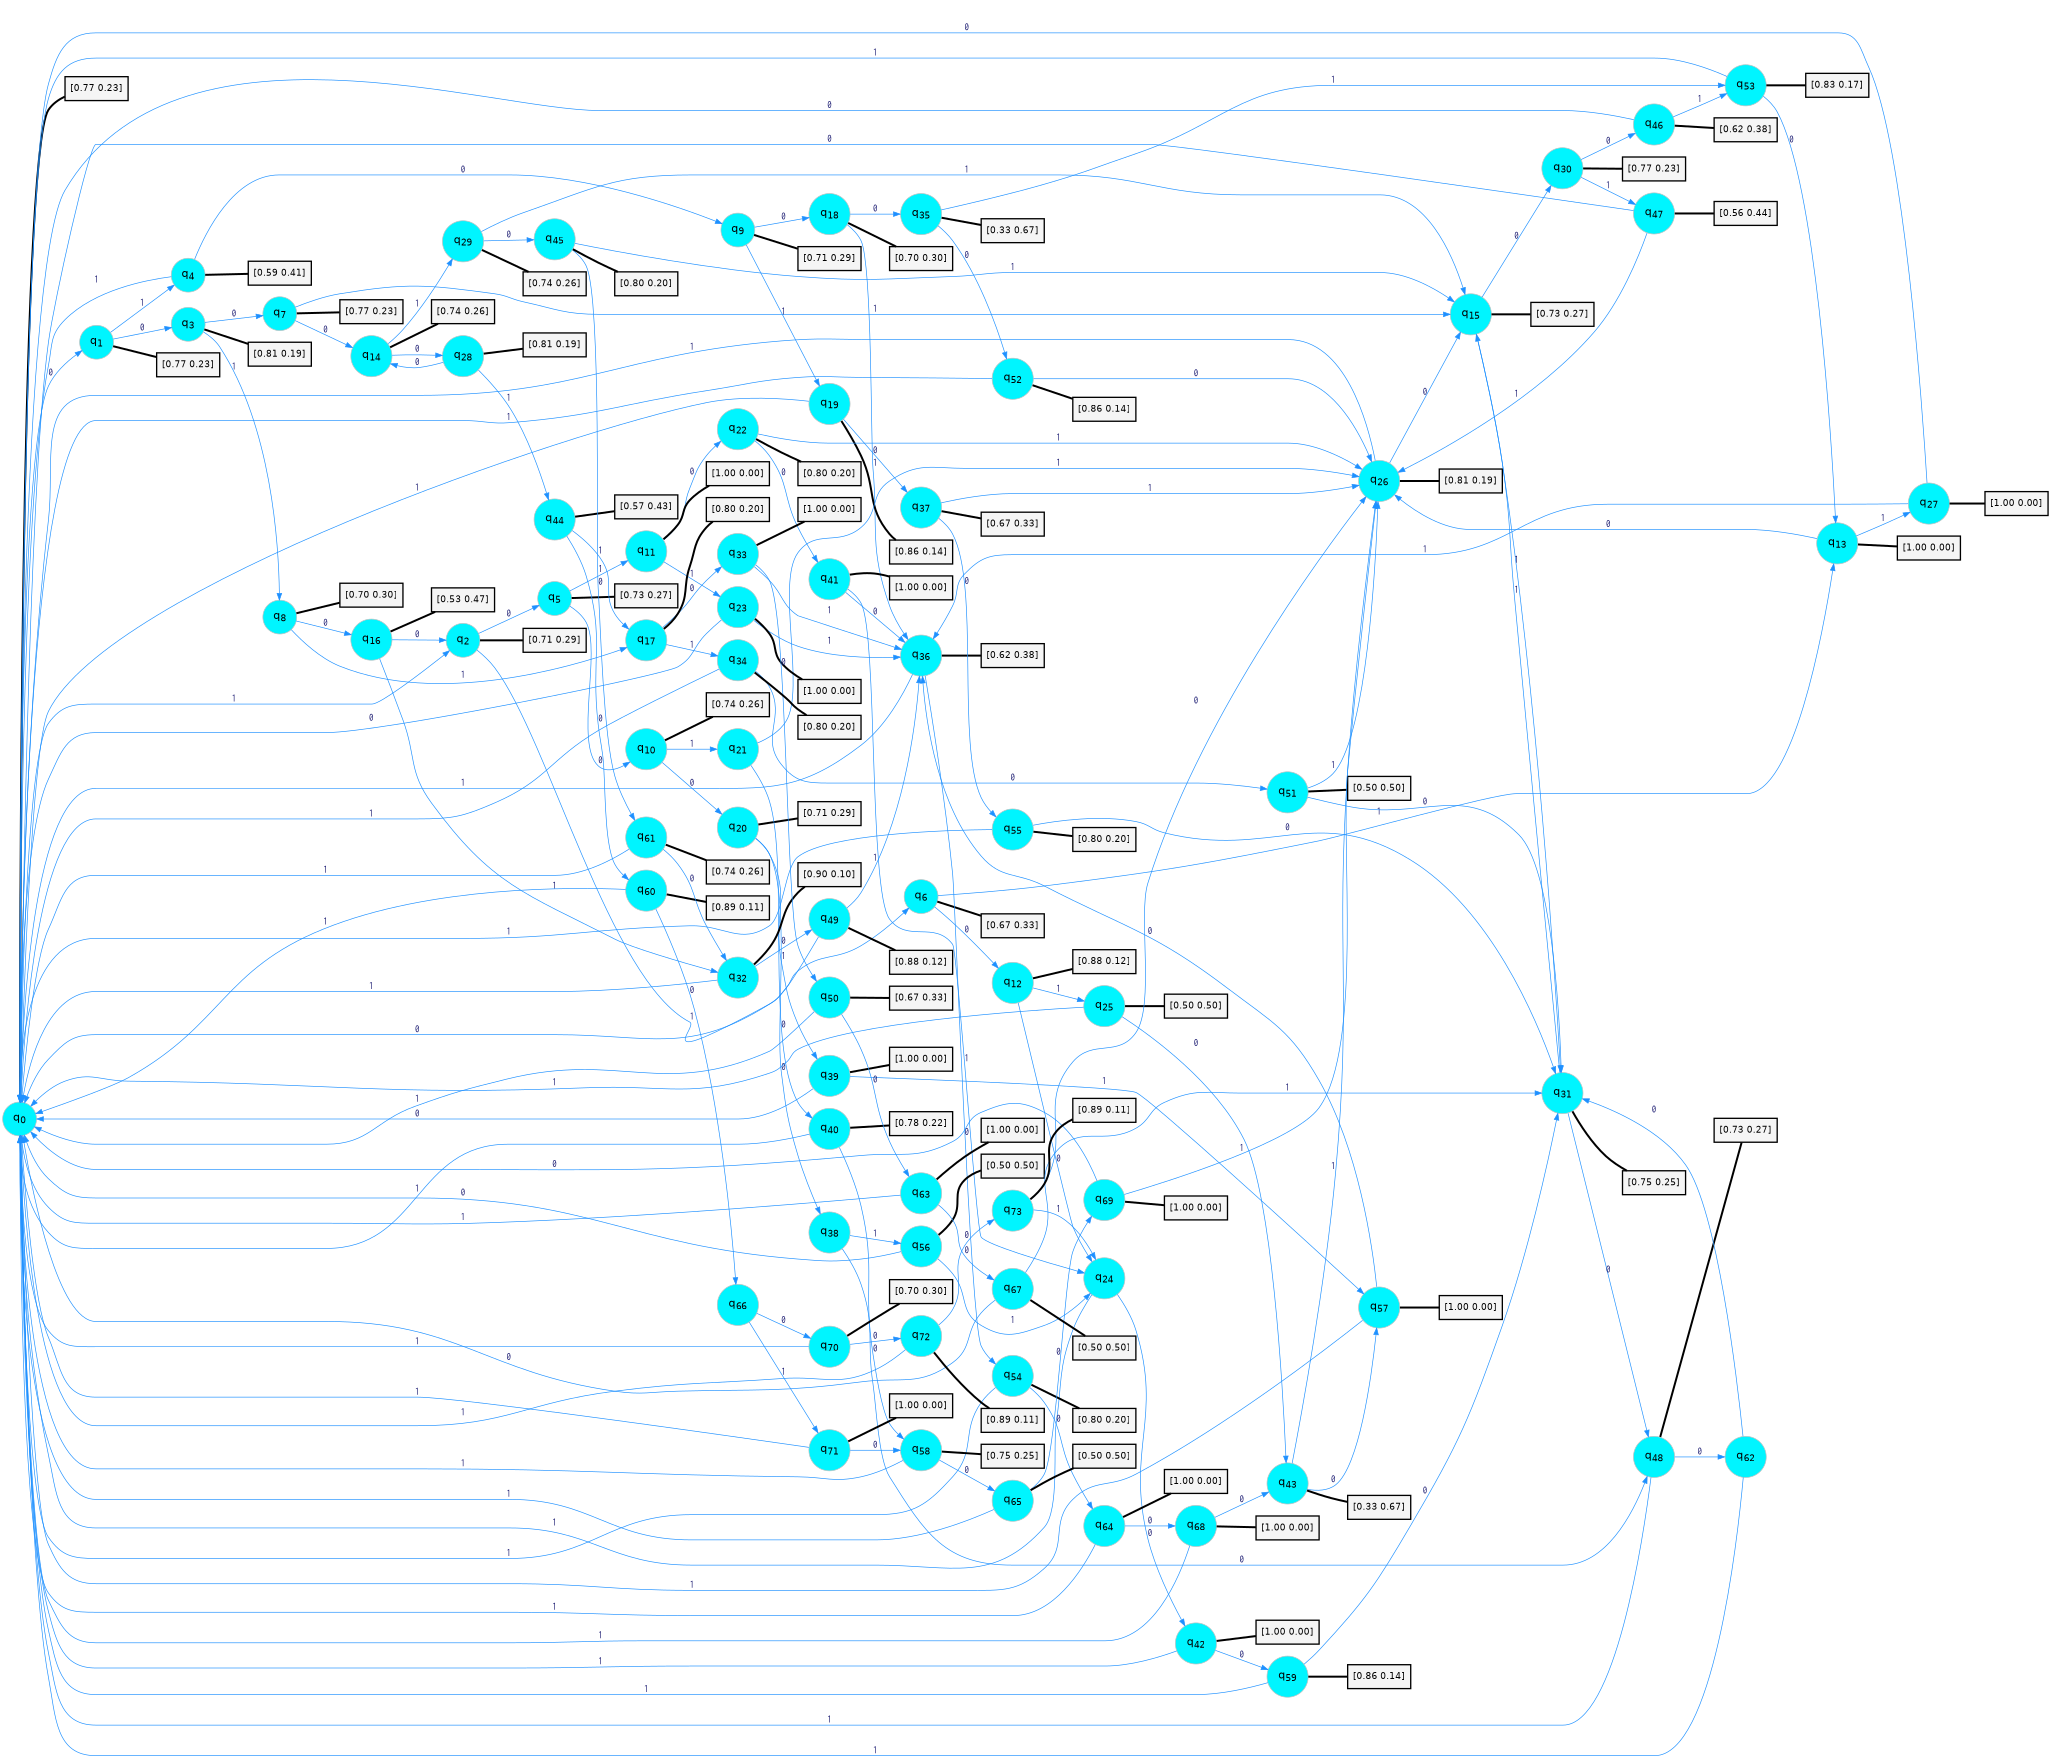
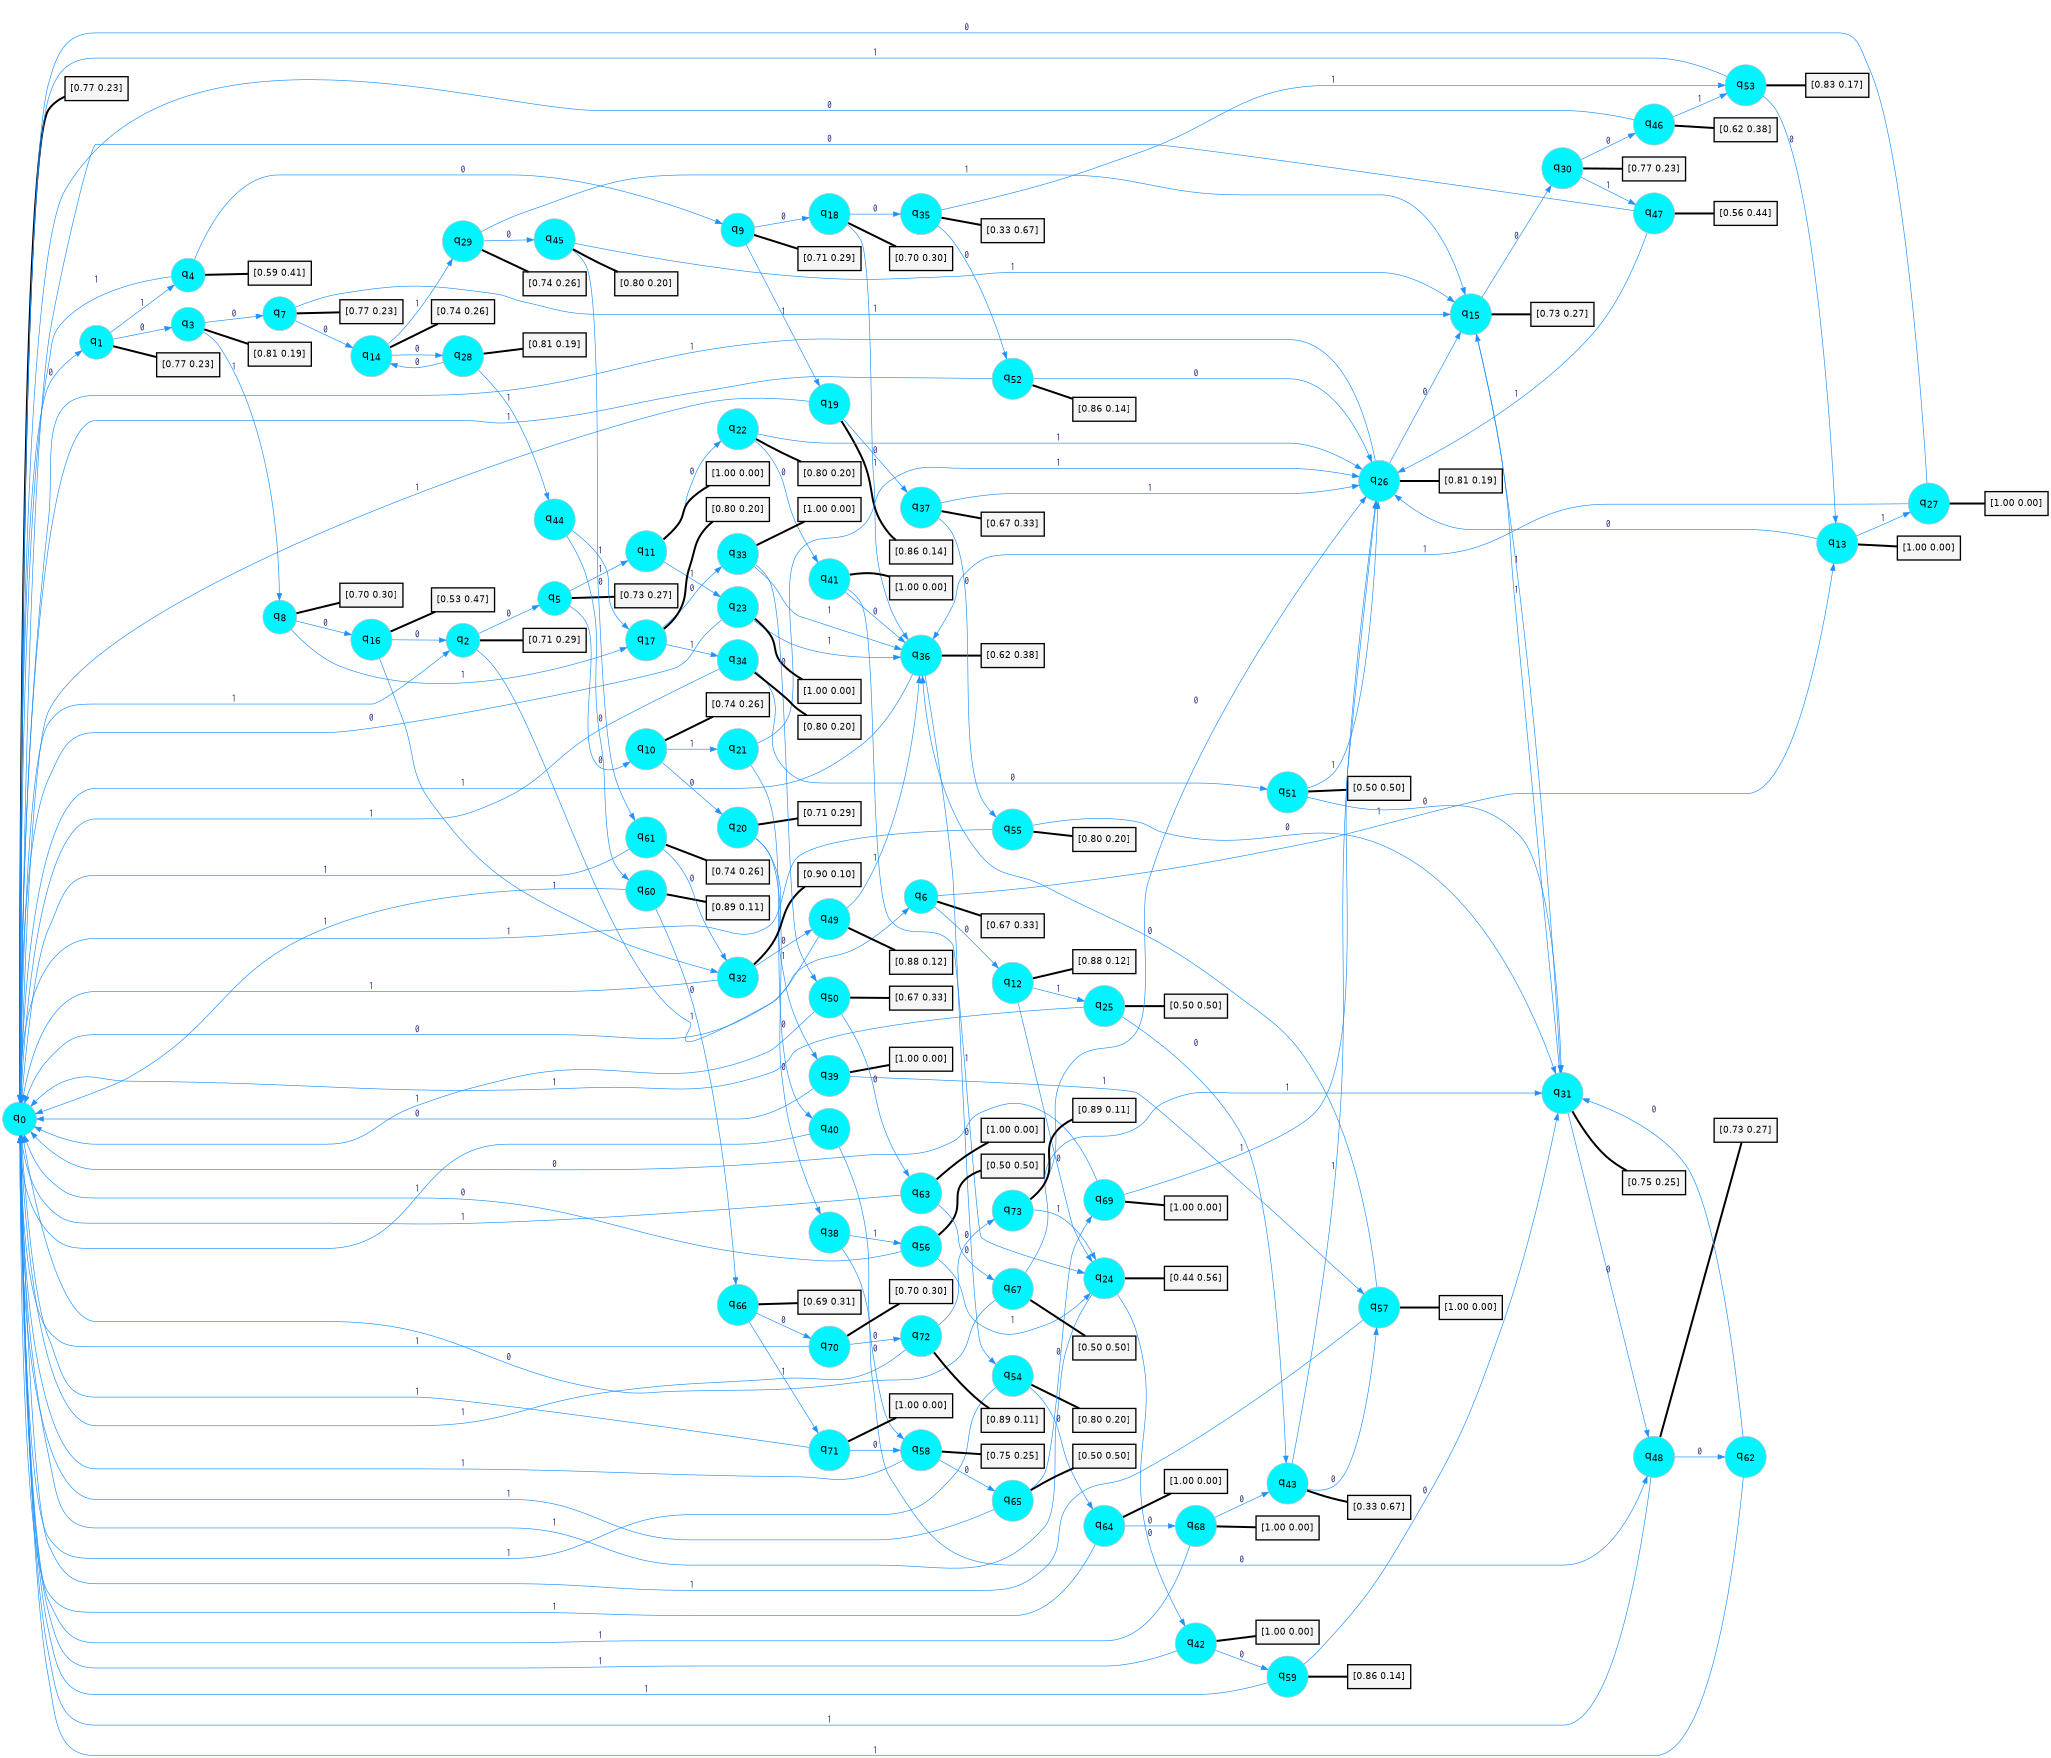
(646, 507) -> none
(921, 1124) -> none
none -> (1196, 1278)
none -> (829, 1302)
